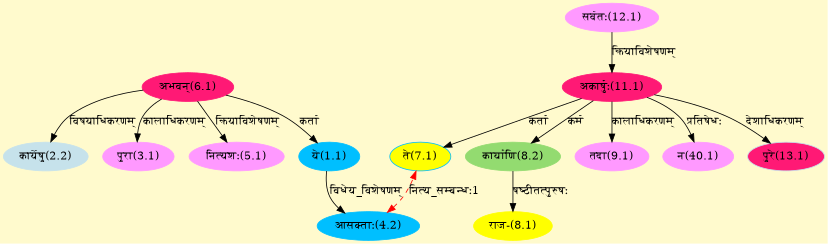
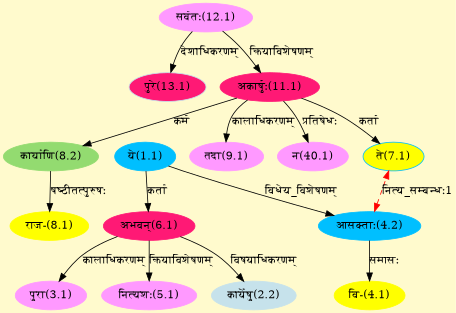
(272, 110) -> (147, 187)
(712, 110) -> (181, 47)
none -> (370, 295)
